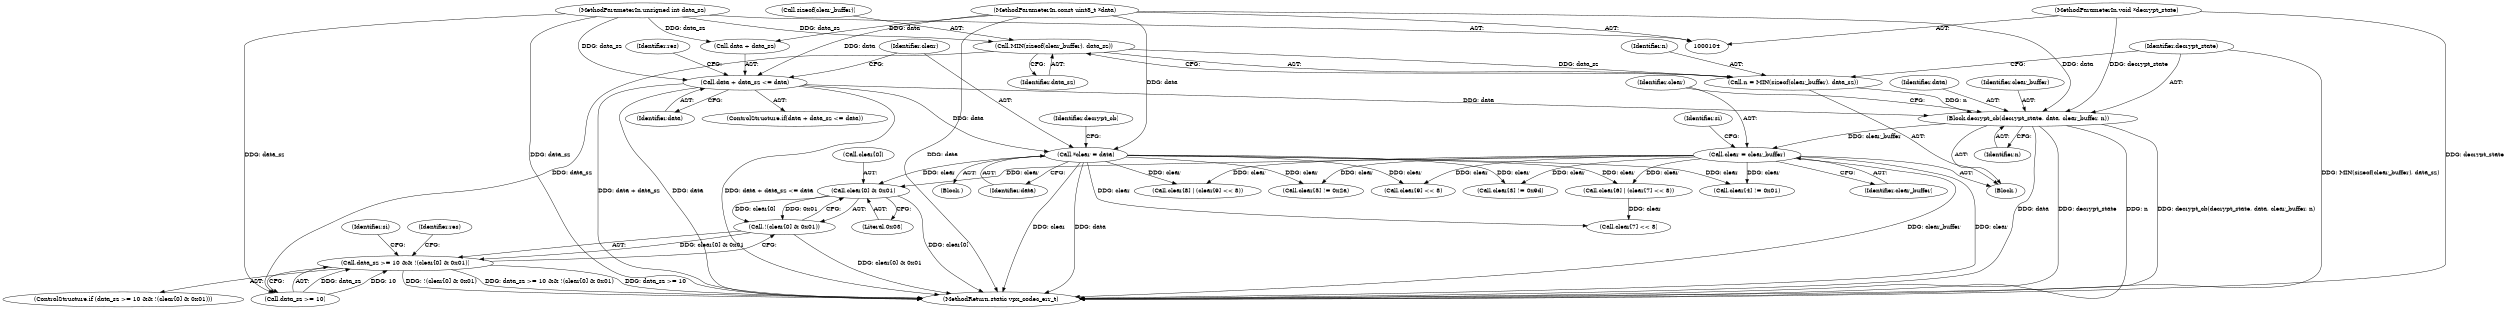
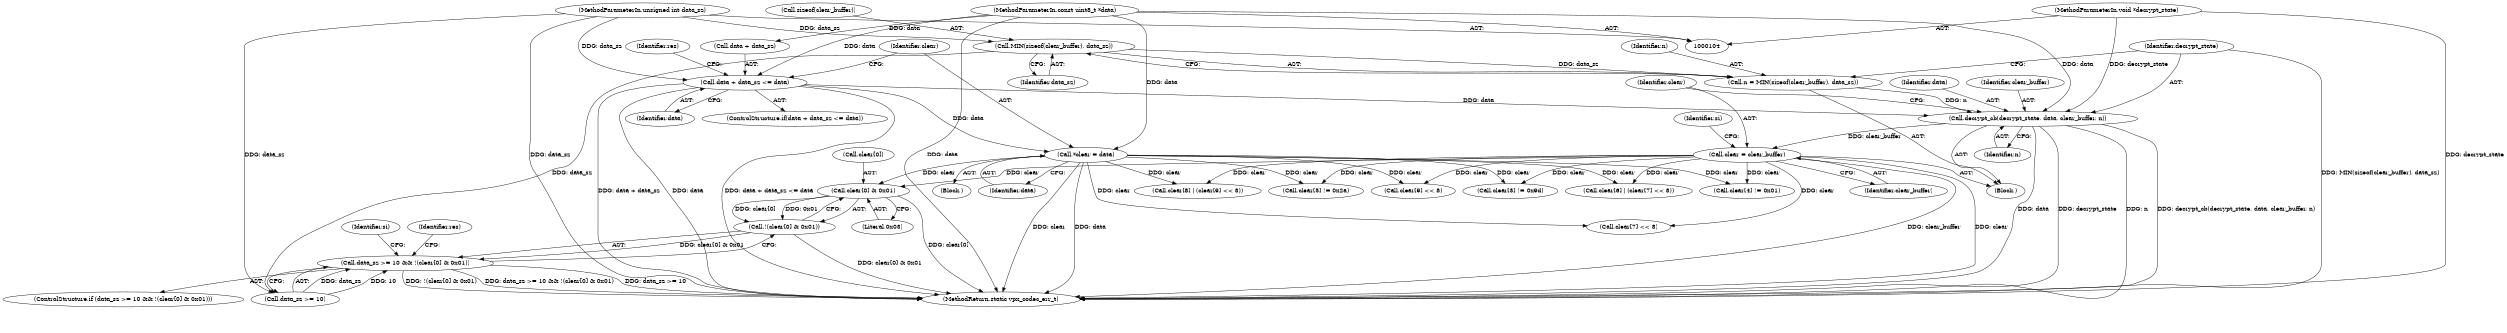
(675, 35) -> none
(1086, 119) -> none
(2028, 119) -> (2028, 119)
(1629, 207) -> (1766, 214)
